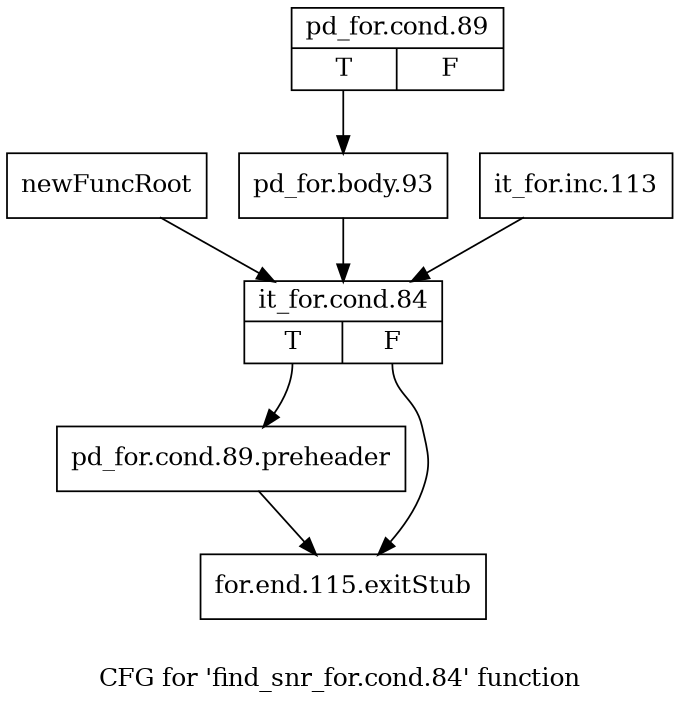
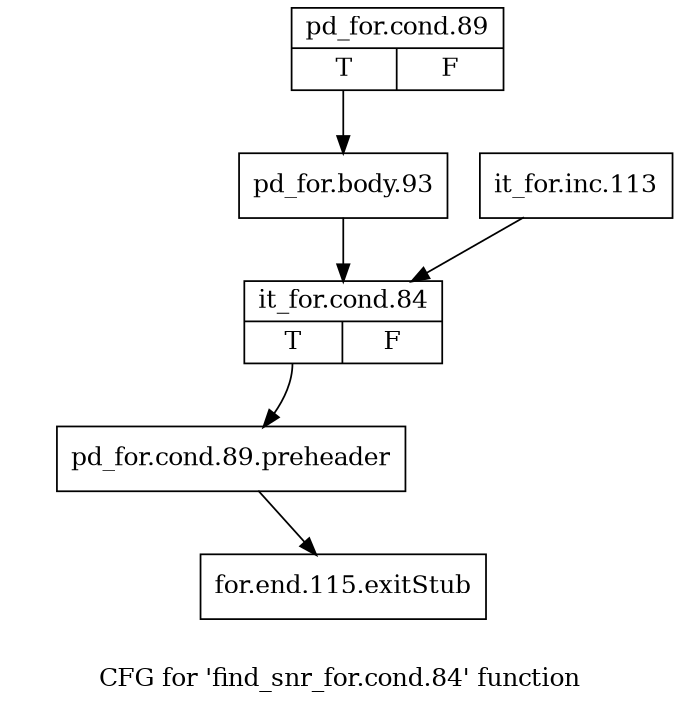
(107, 186) -> none
(428, 453) -> none
